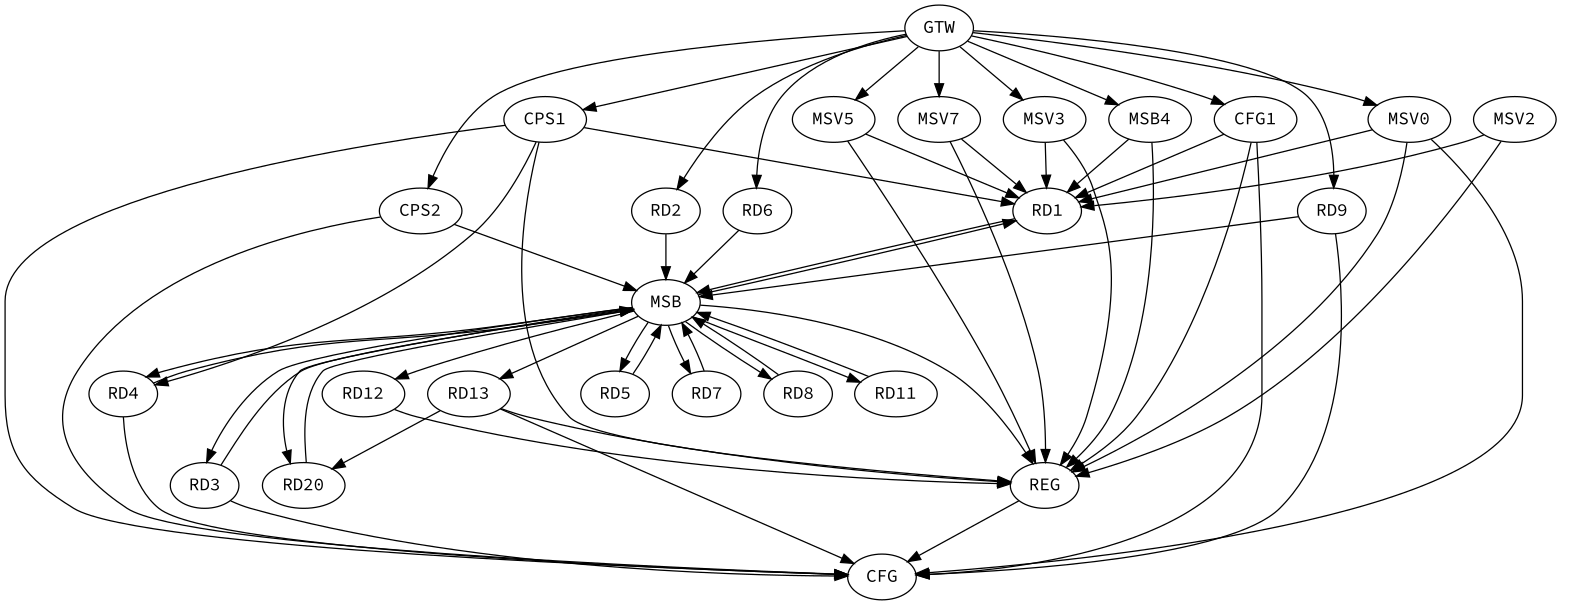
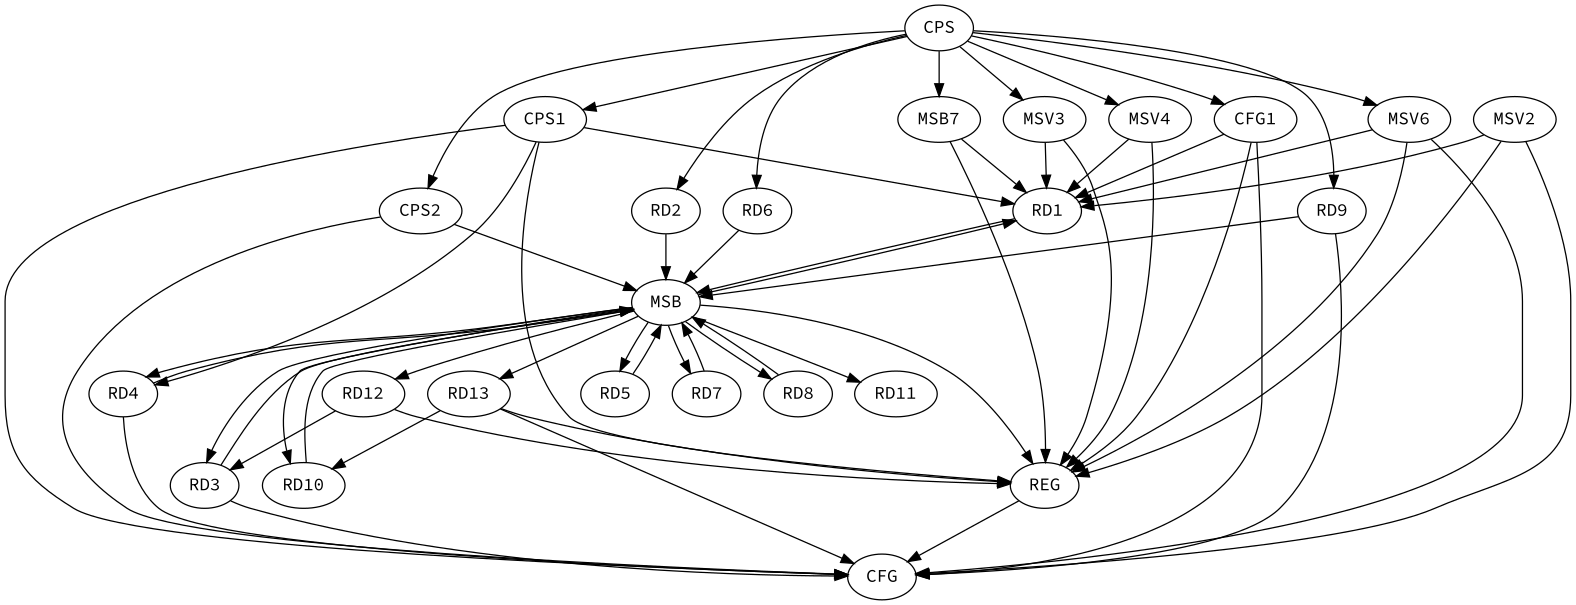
(939, 28) -> (939, 28)
(834, 119) -> none
(939, 119) -> (939, 119)
(1150, 119) -> (1150, 119)
(1409, 119) -> (1409, 119)
(789, 346) -> none
none -> (293, 435)
(304, 485) -> (304, 485)
none -> (1407, 517)
